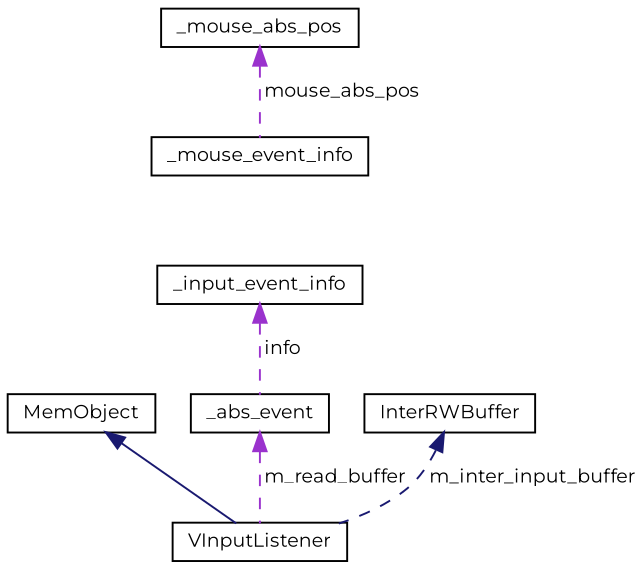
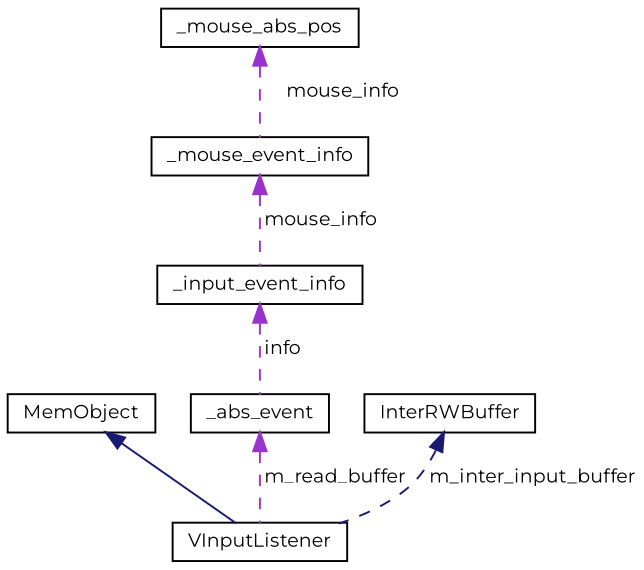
(340, 92) -> (340, 92)
none -> (260, 230)
